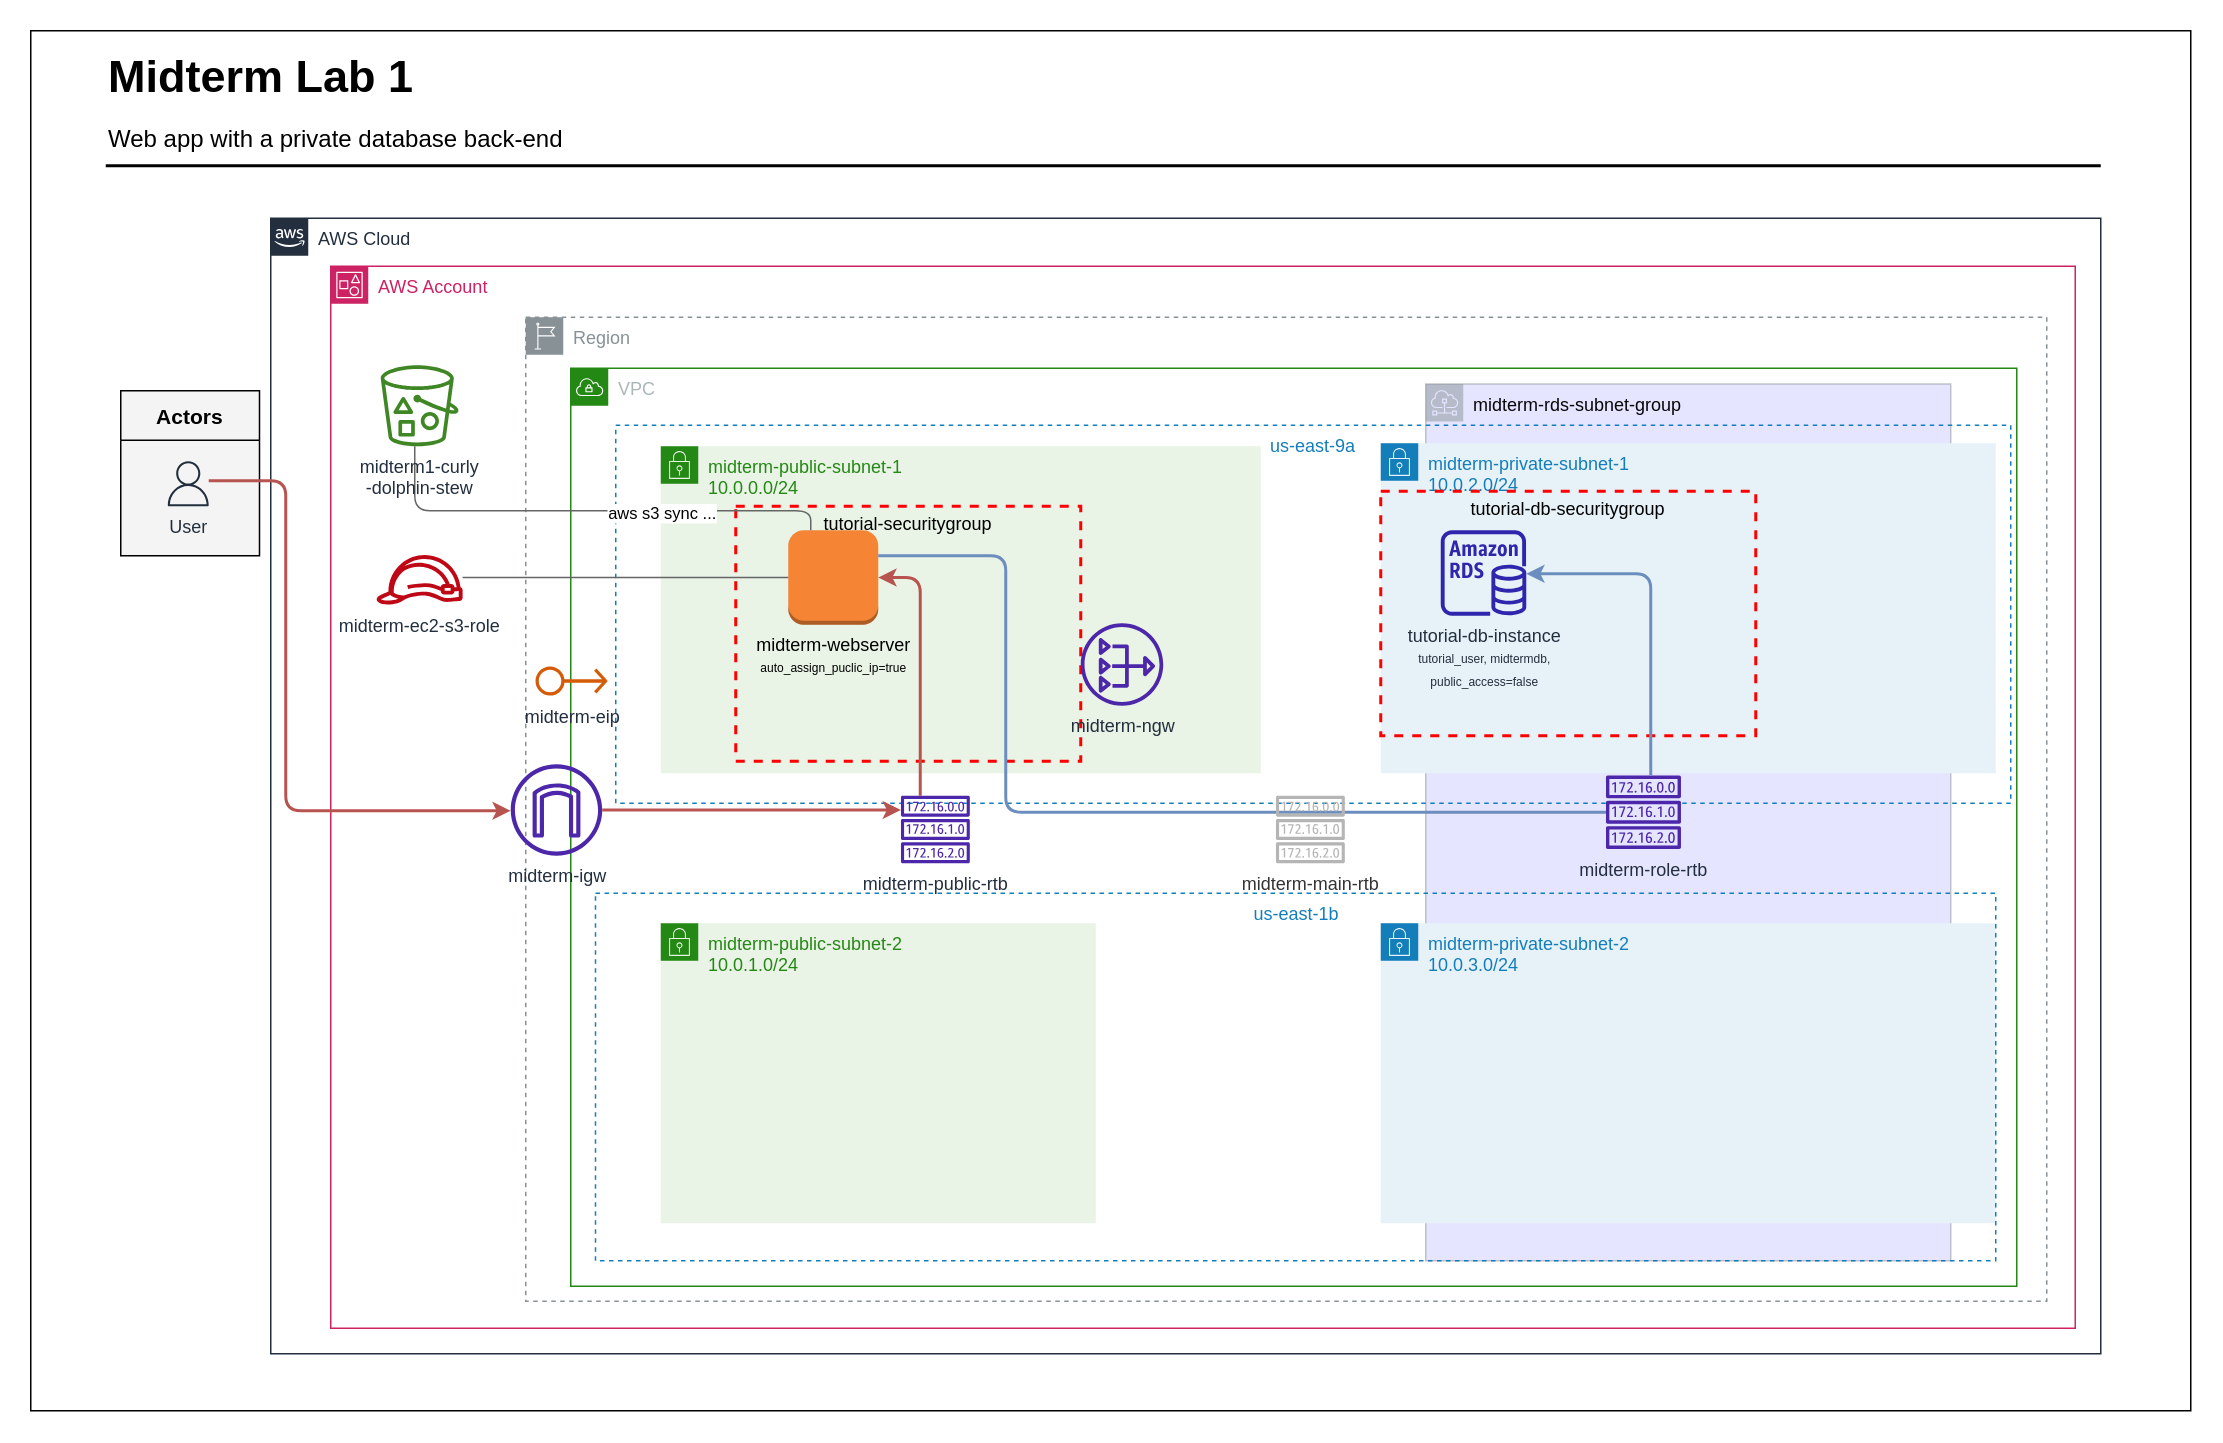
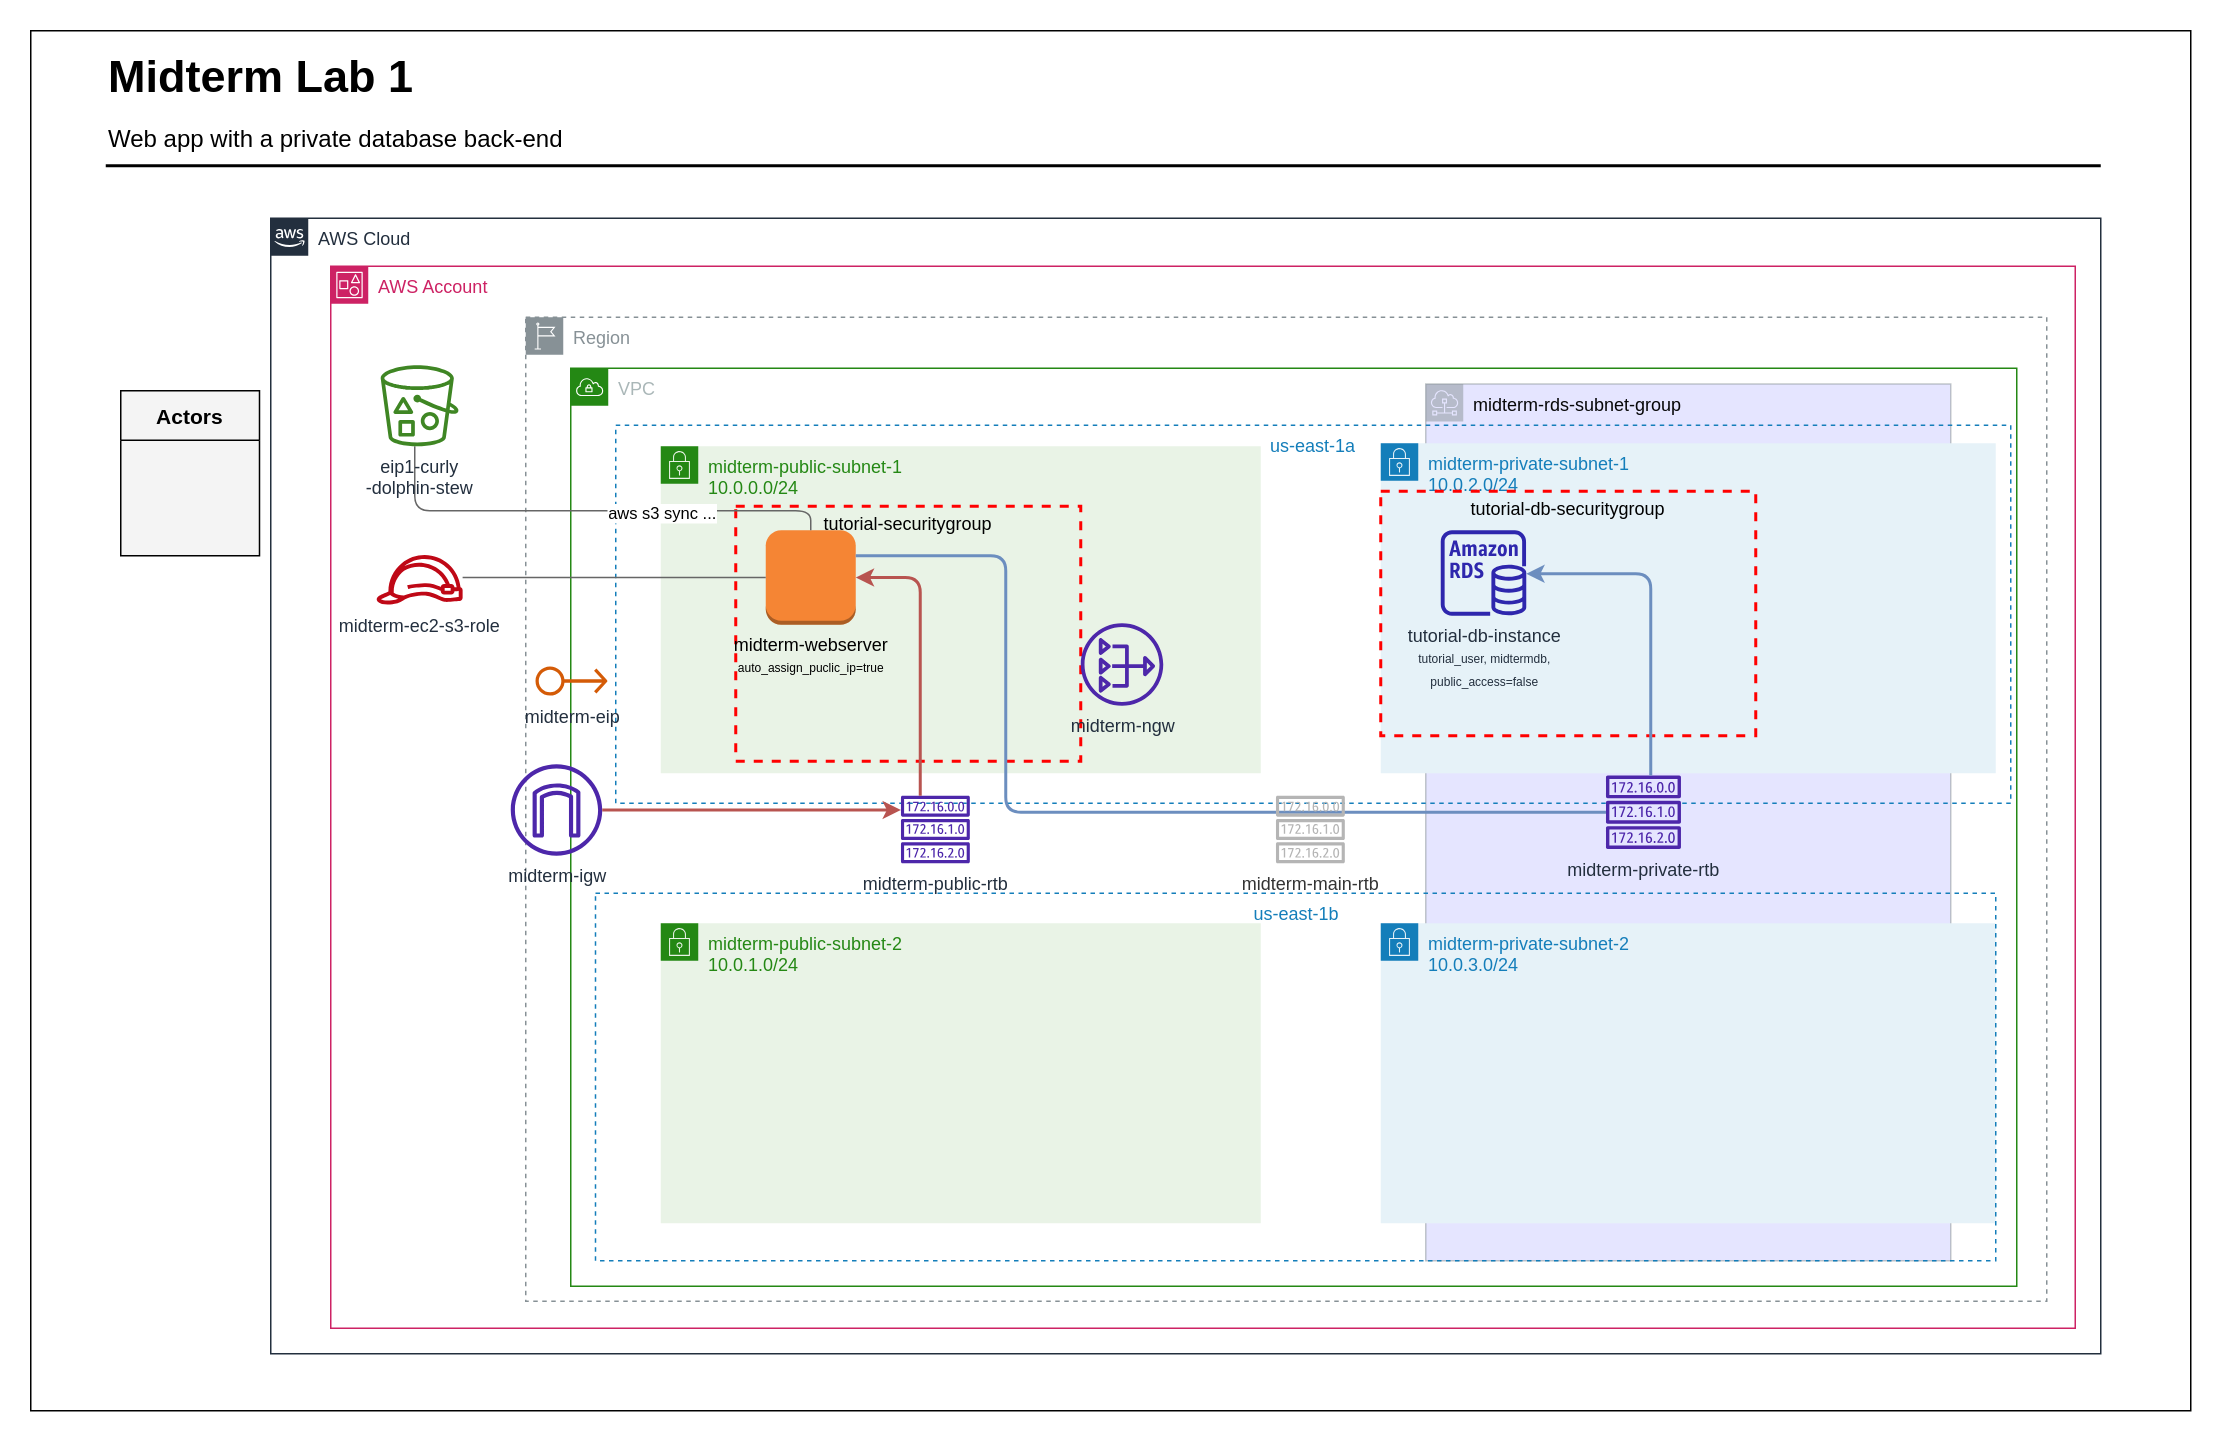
(1313, 447) -> (1313, 447)
(420, 478) -> (420, 478)
(188, 484) -> none
(833, 578) -> (811, 578)
(286, 713) -> none
(1644, 871) -> (1644, 871)
(878, 1073) -> (961, 1073)
